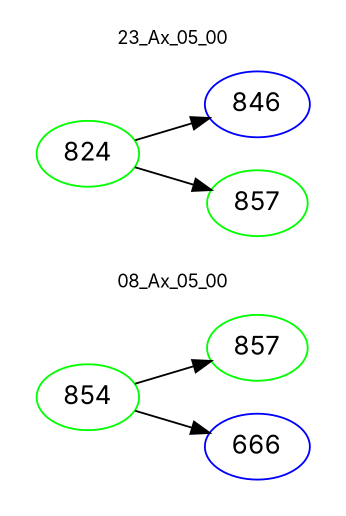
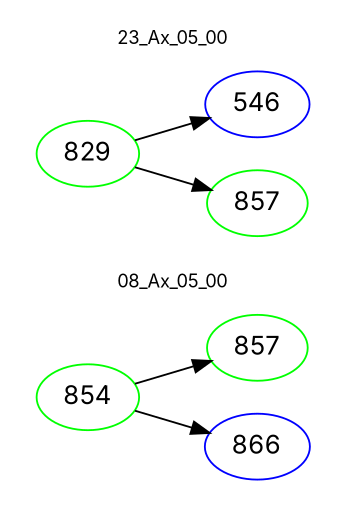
(257, 104) -> (257, 104)
(88, 154) -> (88, 154)
(257, 447) -> (257, 447)
